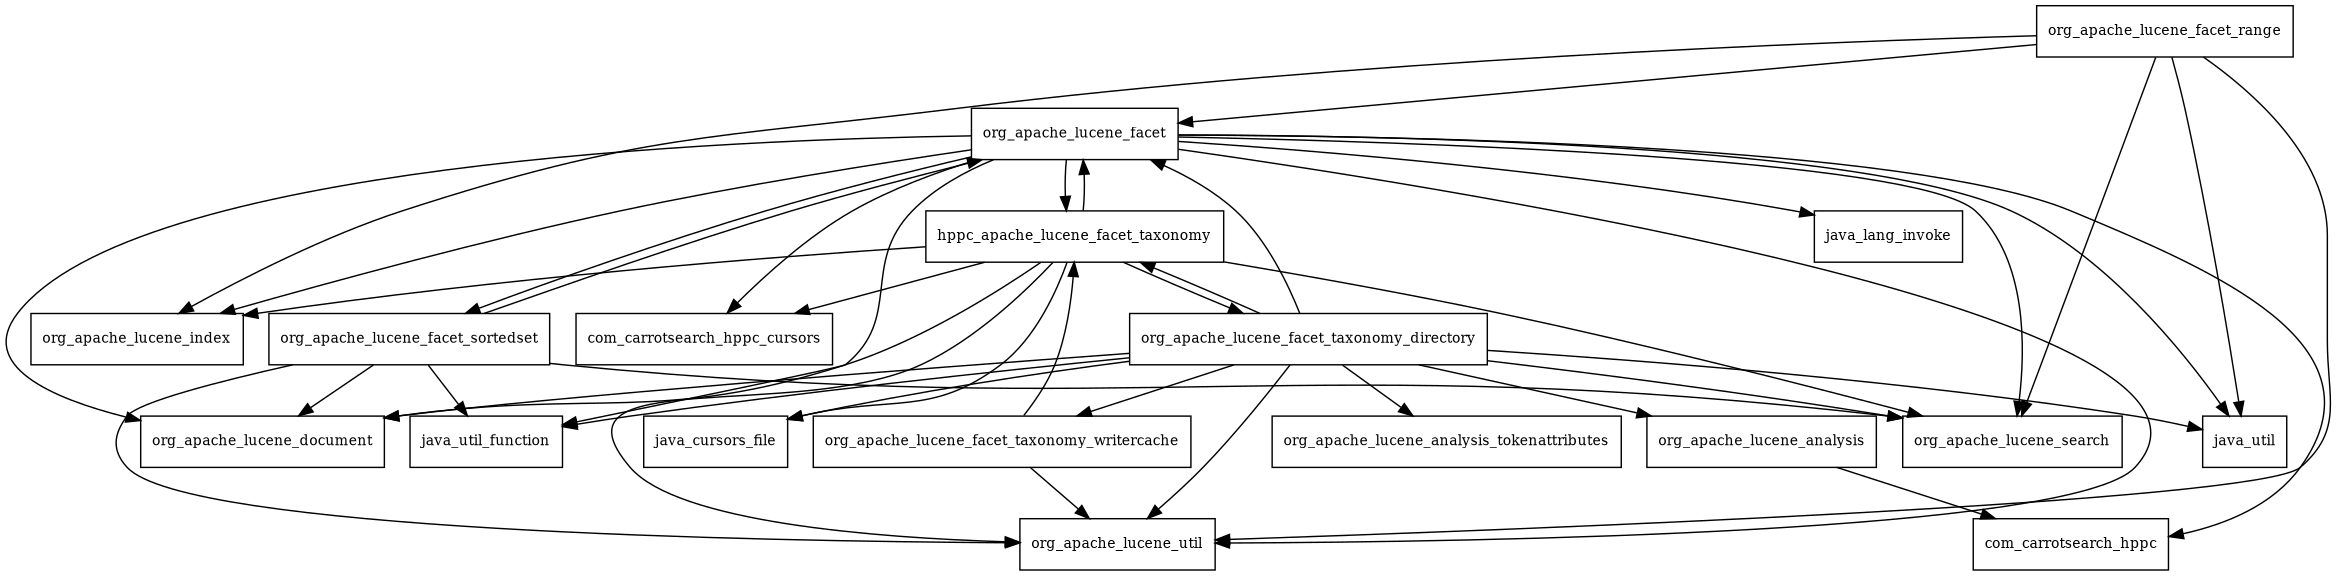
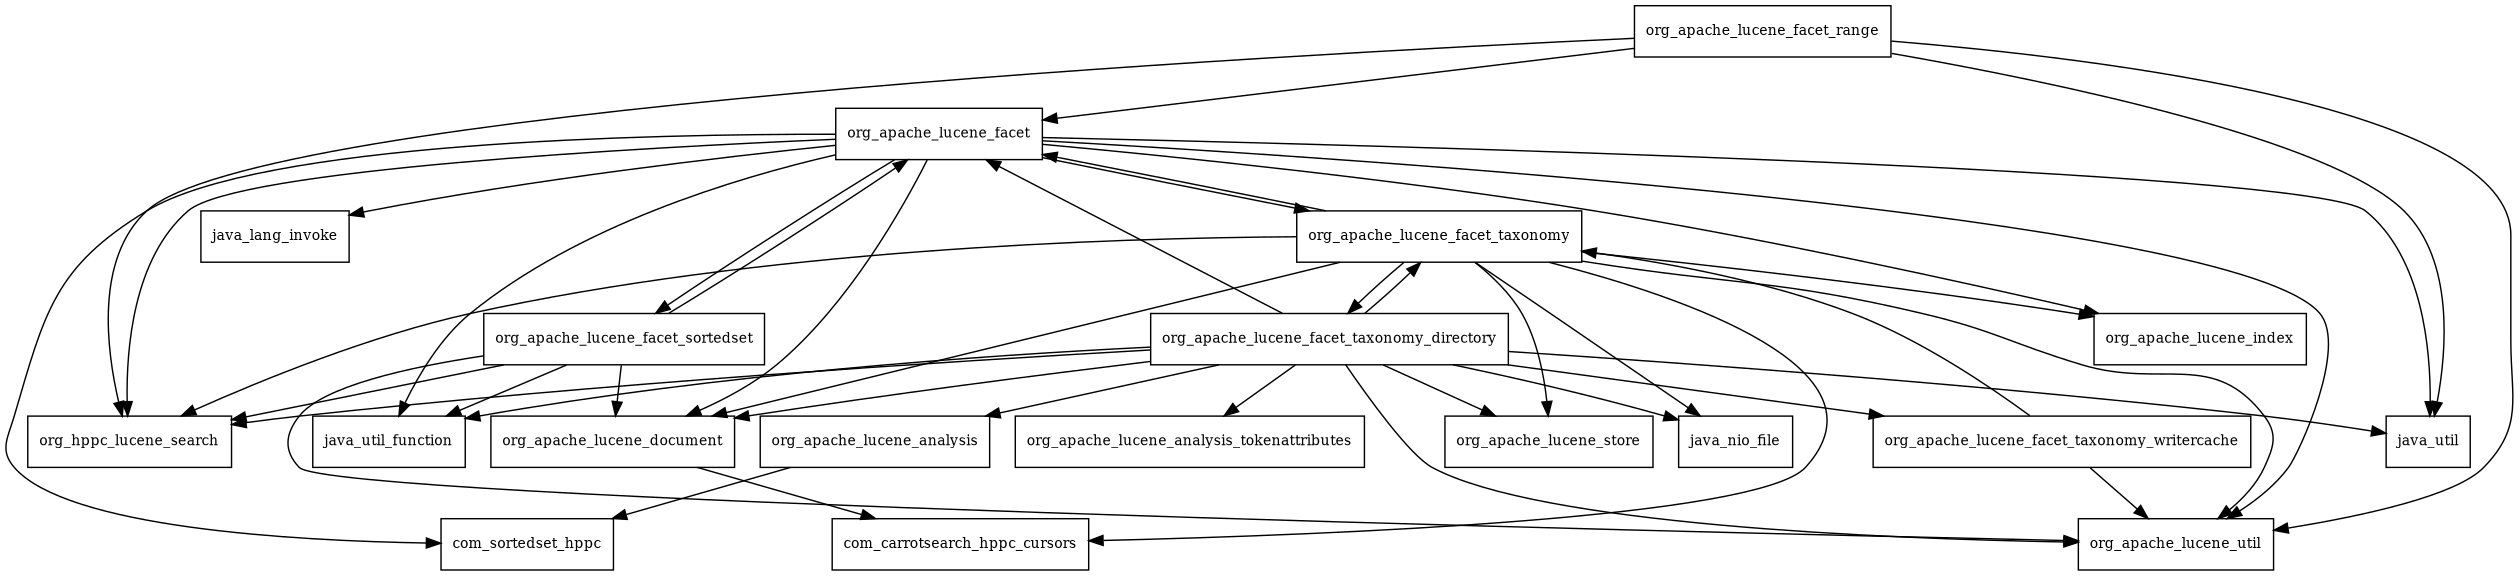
(1099, 93) -> none
(847, 214) -> (779, 491)
(1075, 237) -> (1439, 237)
(716, 442) -> (1736, 442)
none -> (1549, 442)
(2012, 442) -> (130, 442)
(2071, 544) -> (527, 544)
